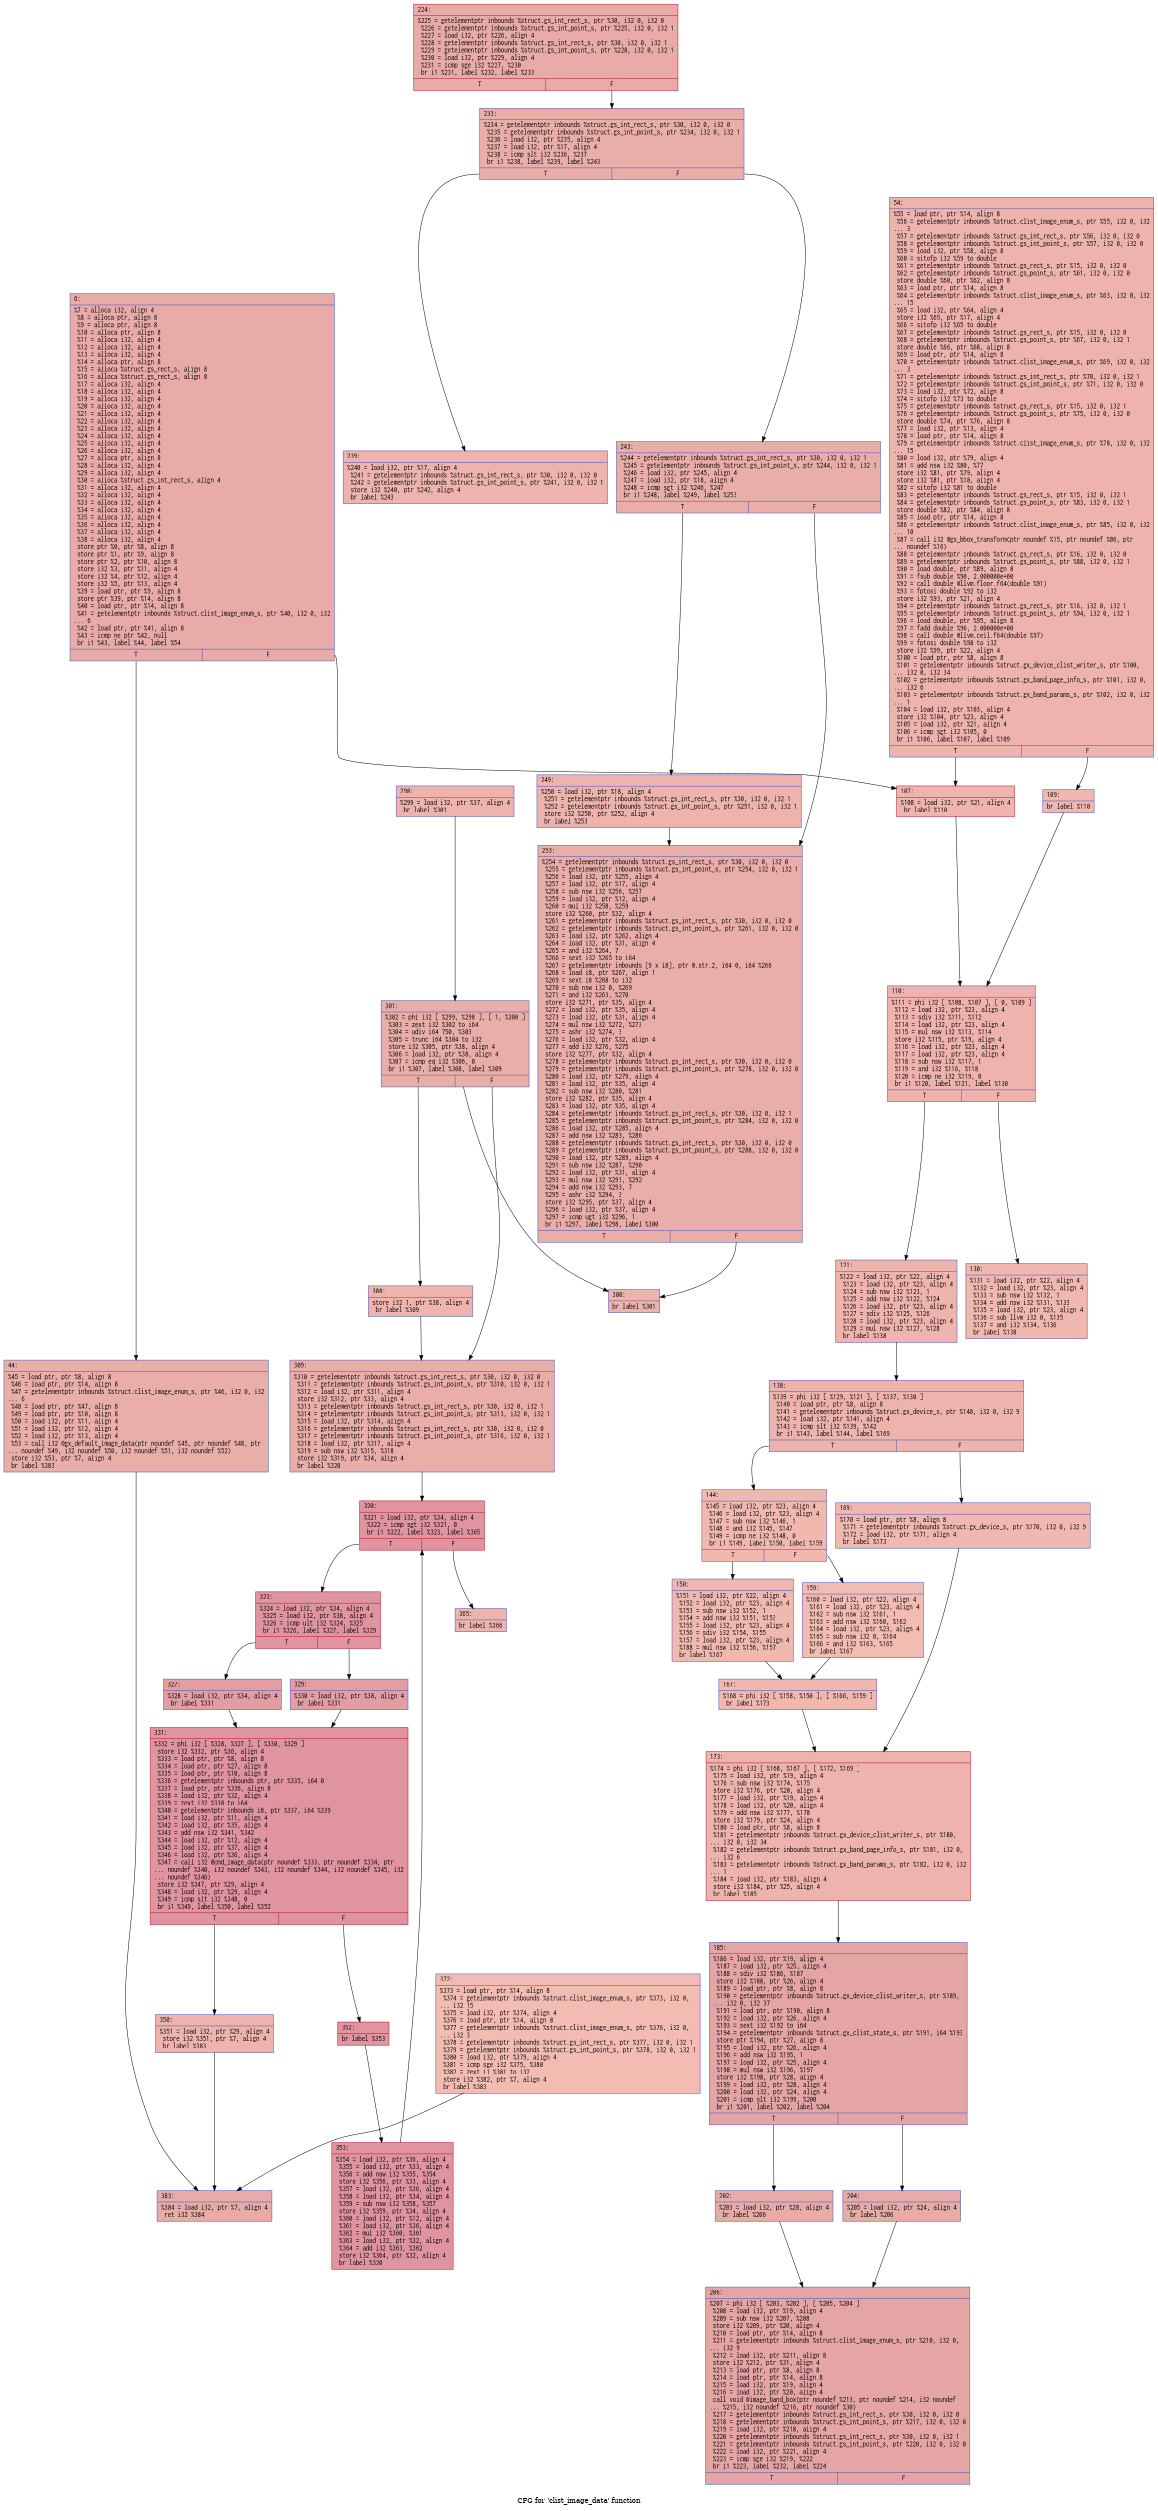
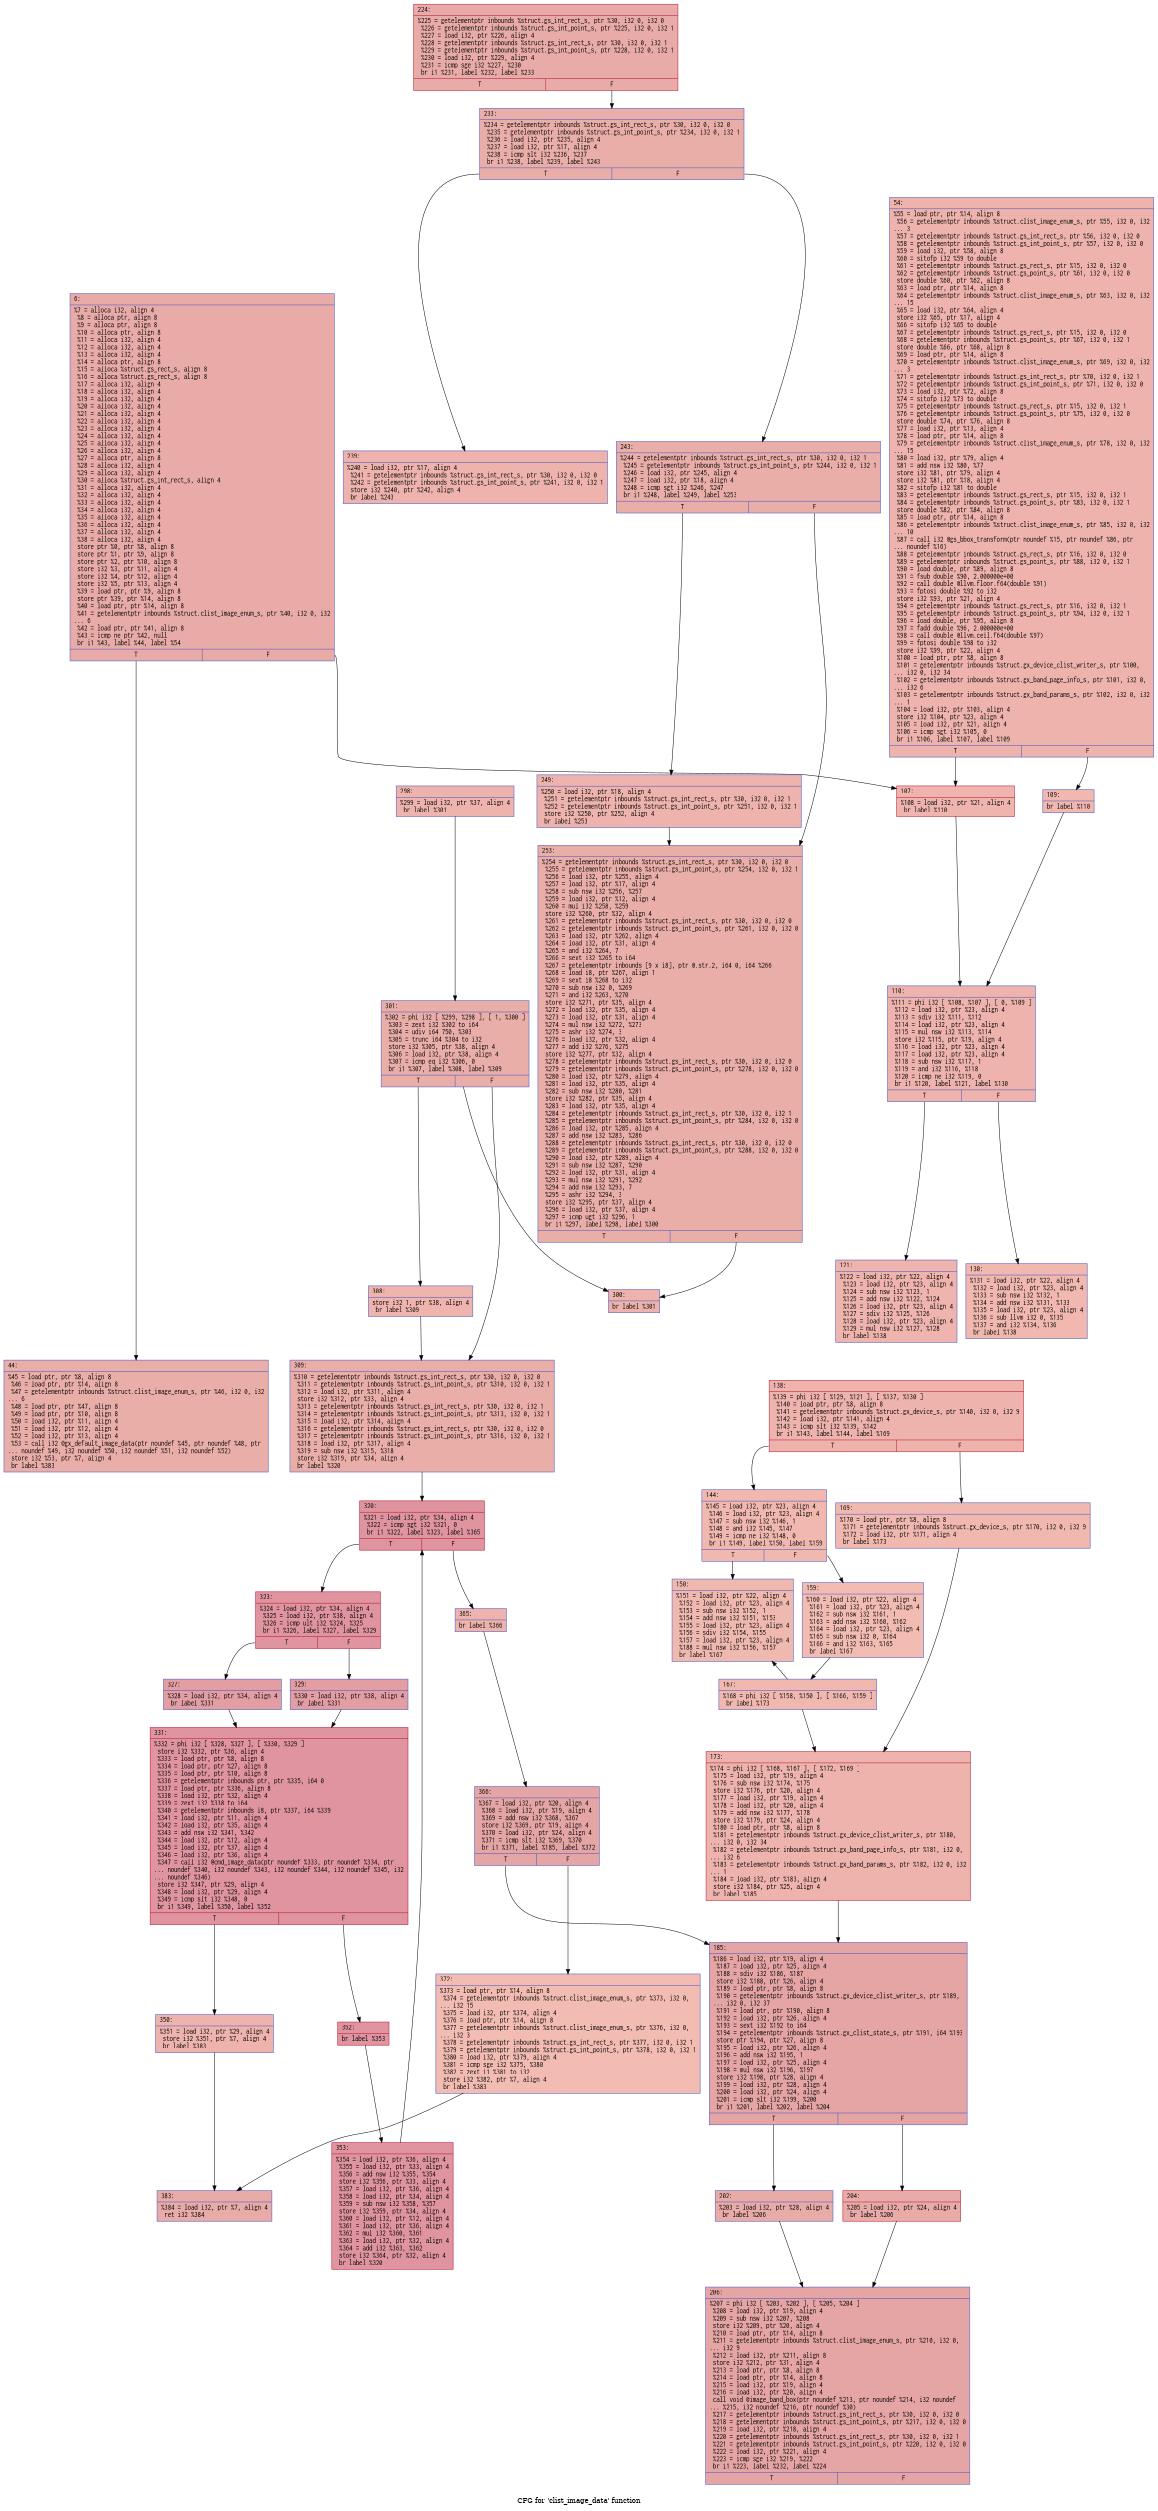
(896, 1359) -> none
(896, 1416) -> (896, 1416)
(772, 1668) -> (781, 1672)
none -> (537, 1826)
(136, 1839) -> none
(902, 2206) -> (902, 2206)
